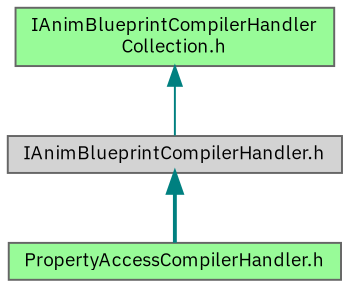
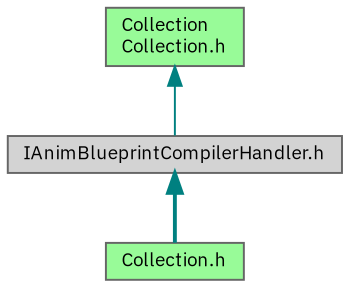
(175, 37) -> (175, 37)
(175, 261) -> (175, 261)
